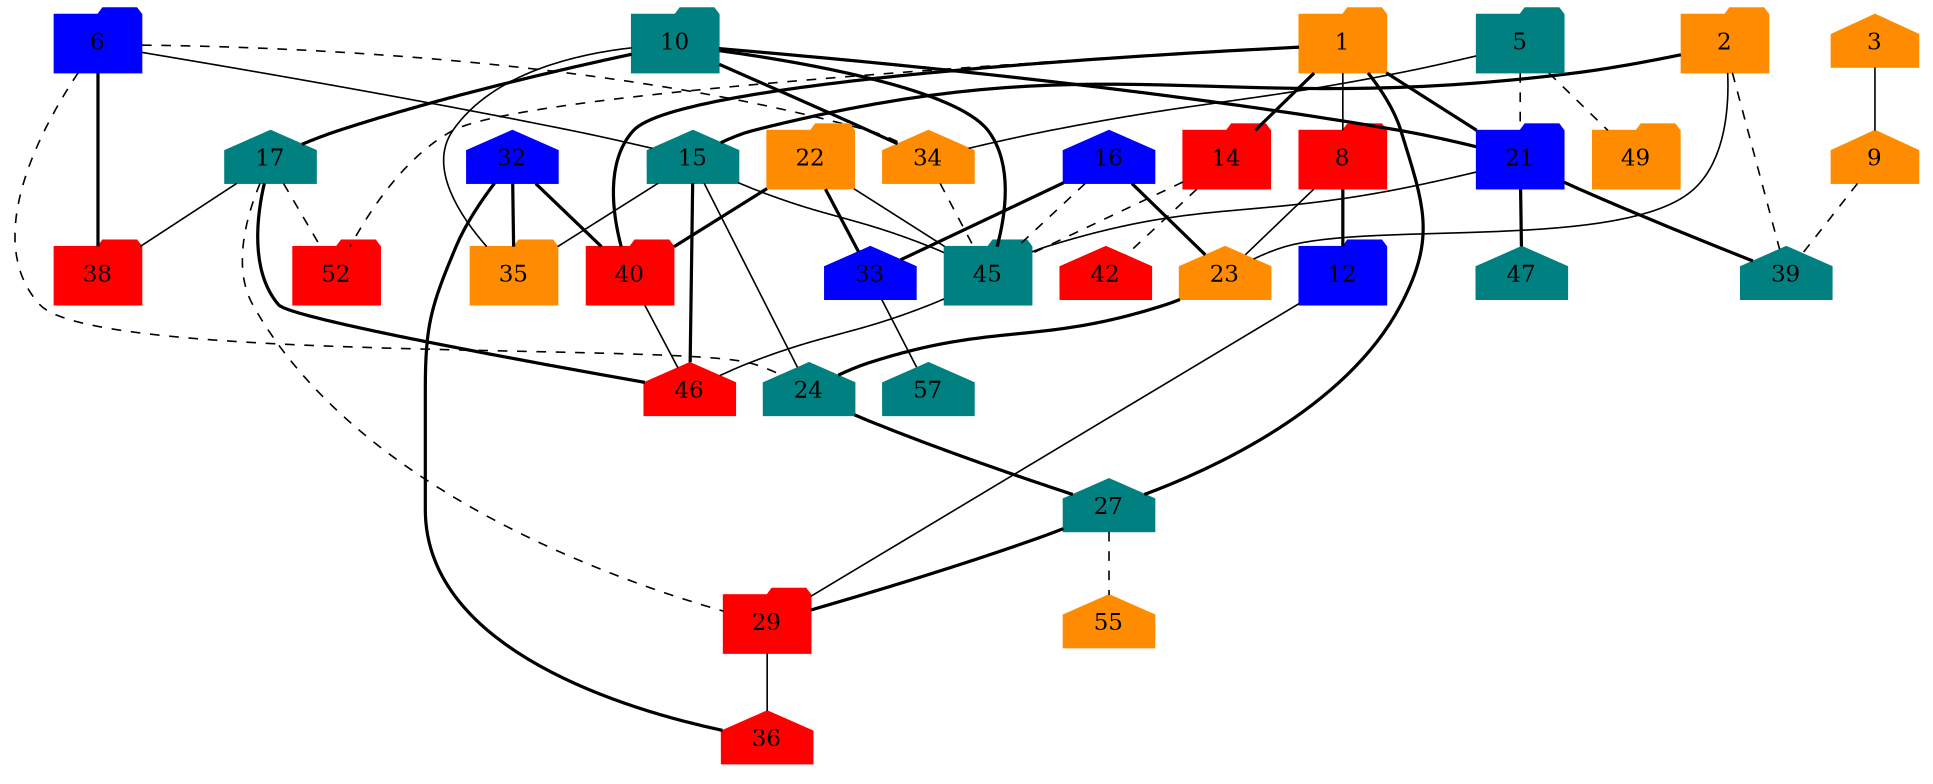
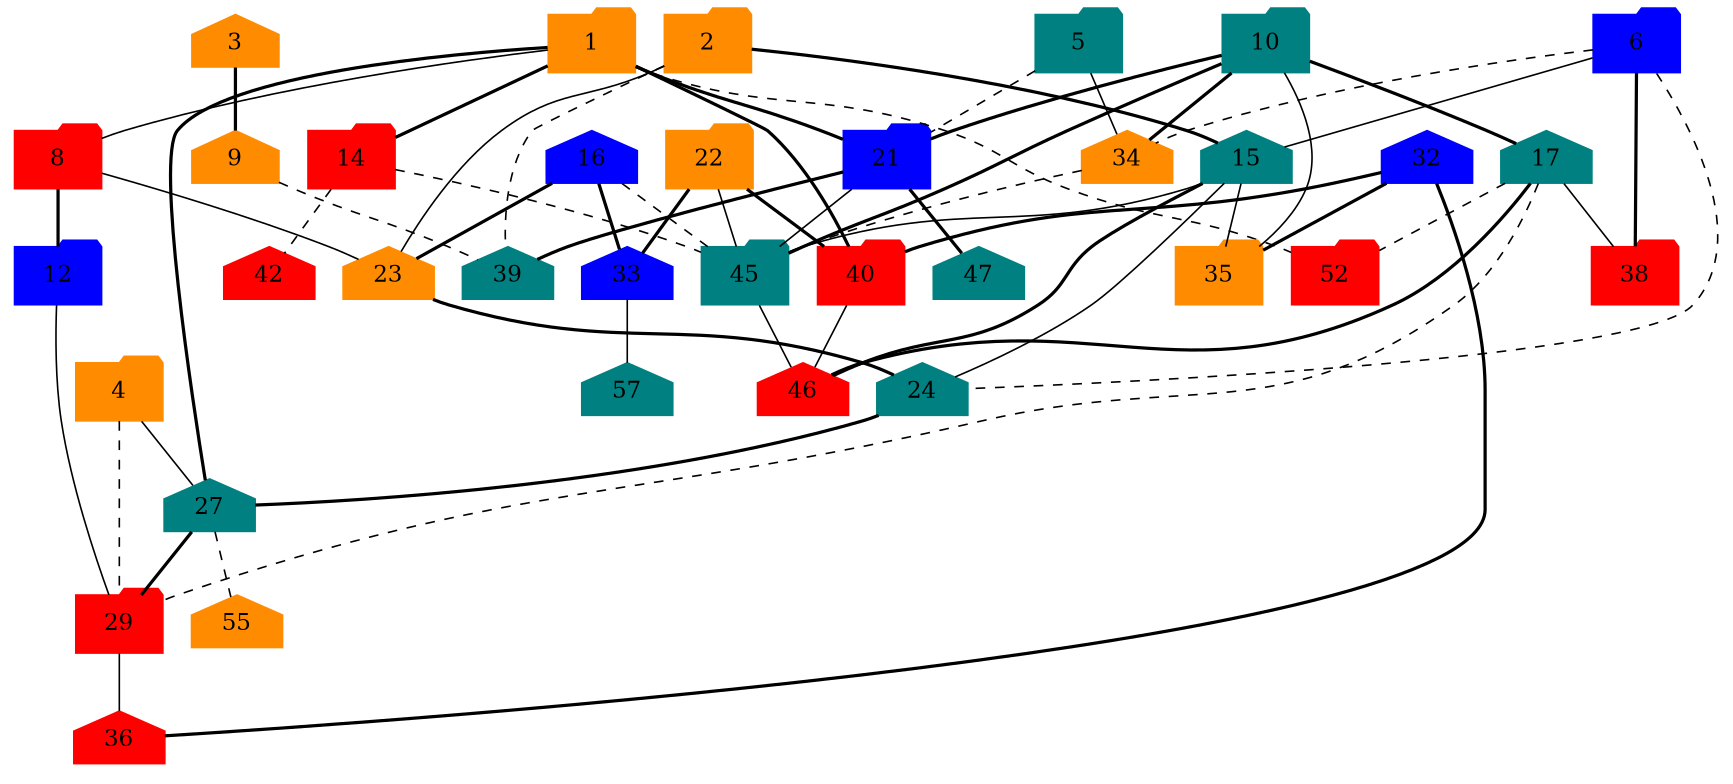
(1875, 99) -> (235, 85)
(1636, 160) -> none
none -> (119, 392)
